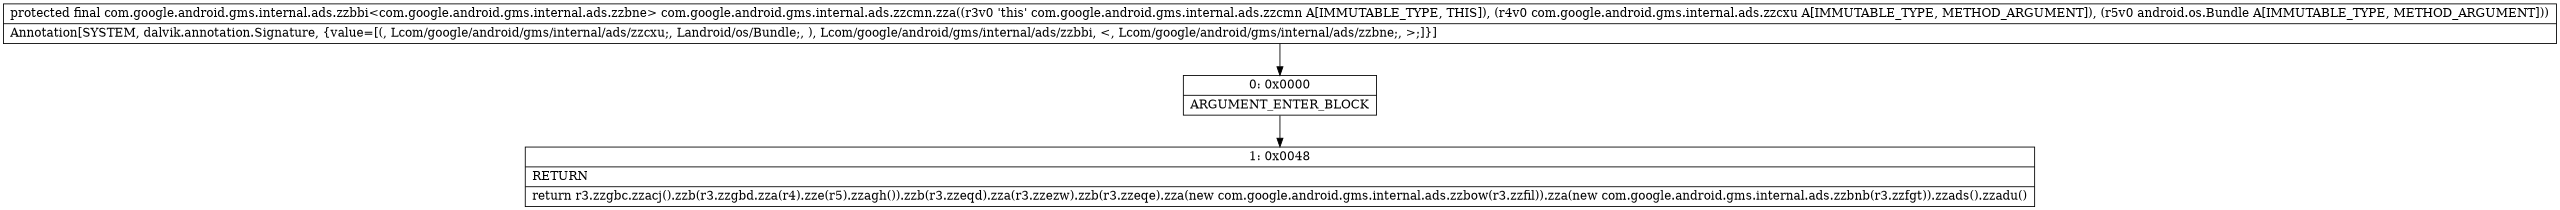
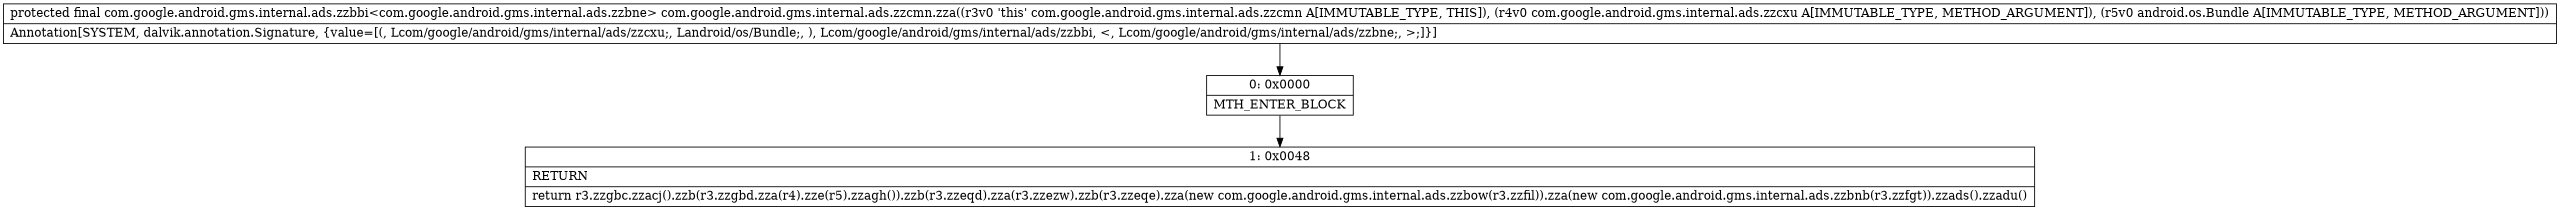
(1280, 105) -> (1280, 105)
